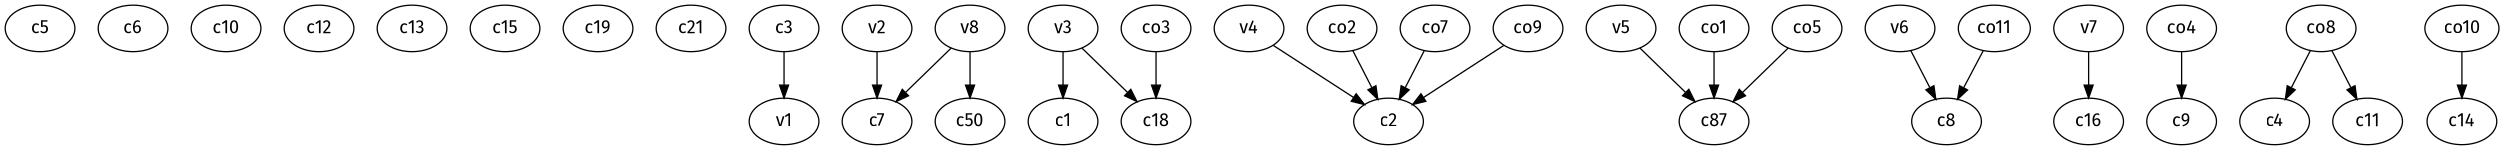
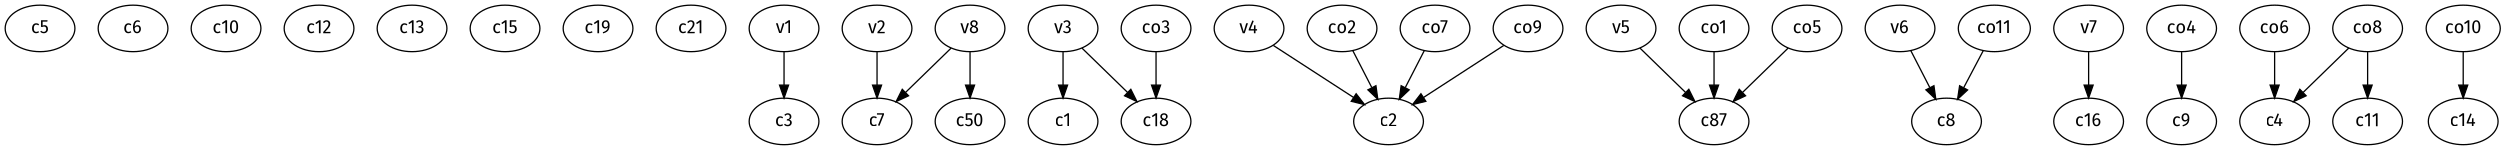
none -> (2275, 28)
(784, 69) -> (784, 69)
